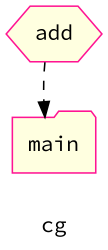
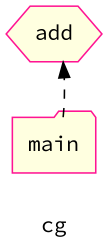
(44, 82) -> (64, 97)
